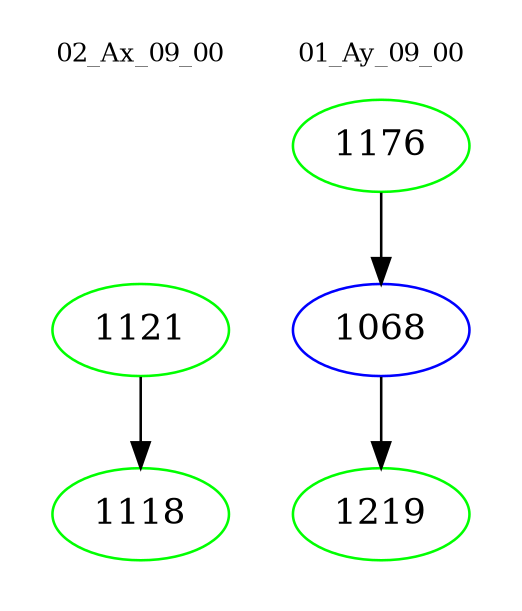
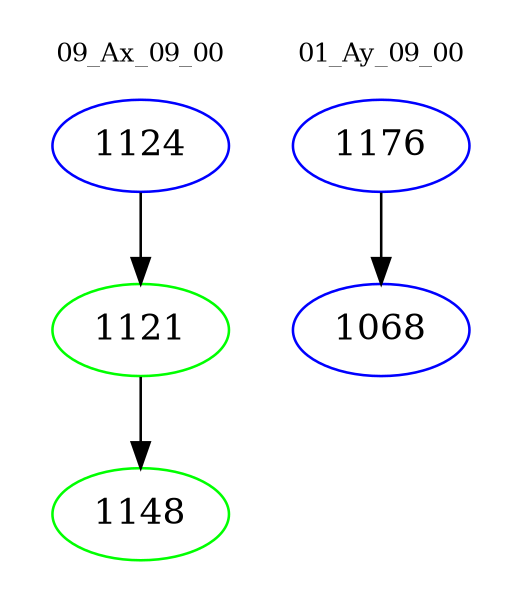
(141, 55) -> (141, 55)
none -> (141, 146)
(381, 146) -> (381, 146)
(141, 514) -> (141, 514)
(381, 514) -> none
